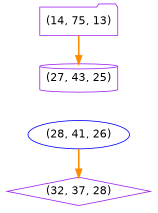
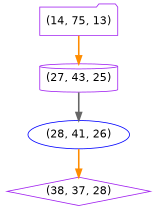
none -> (79, 102)
(79, 191) -> (79, 191)
